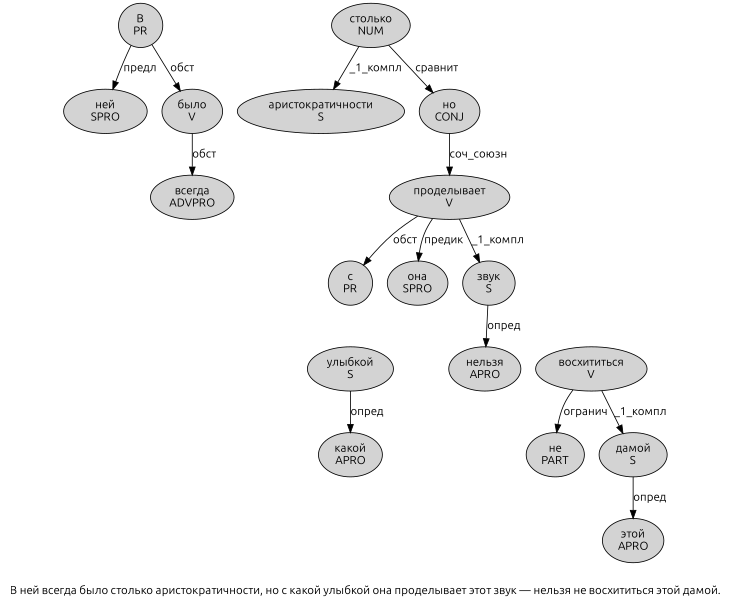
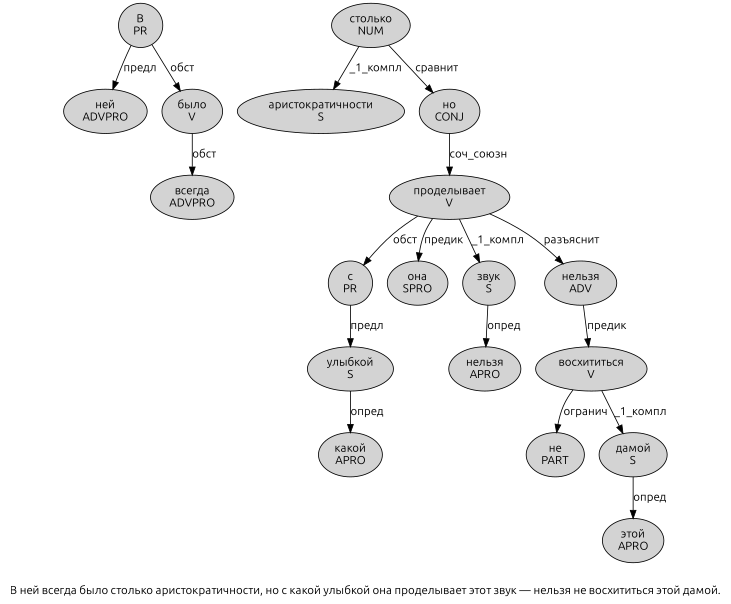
(105, 111) -> (105, 111)
none -> (581, 283)
none -> (350, 322)
